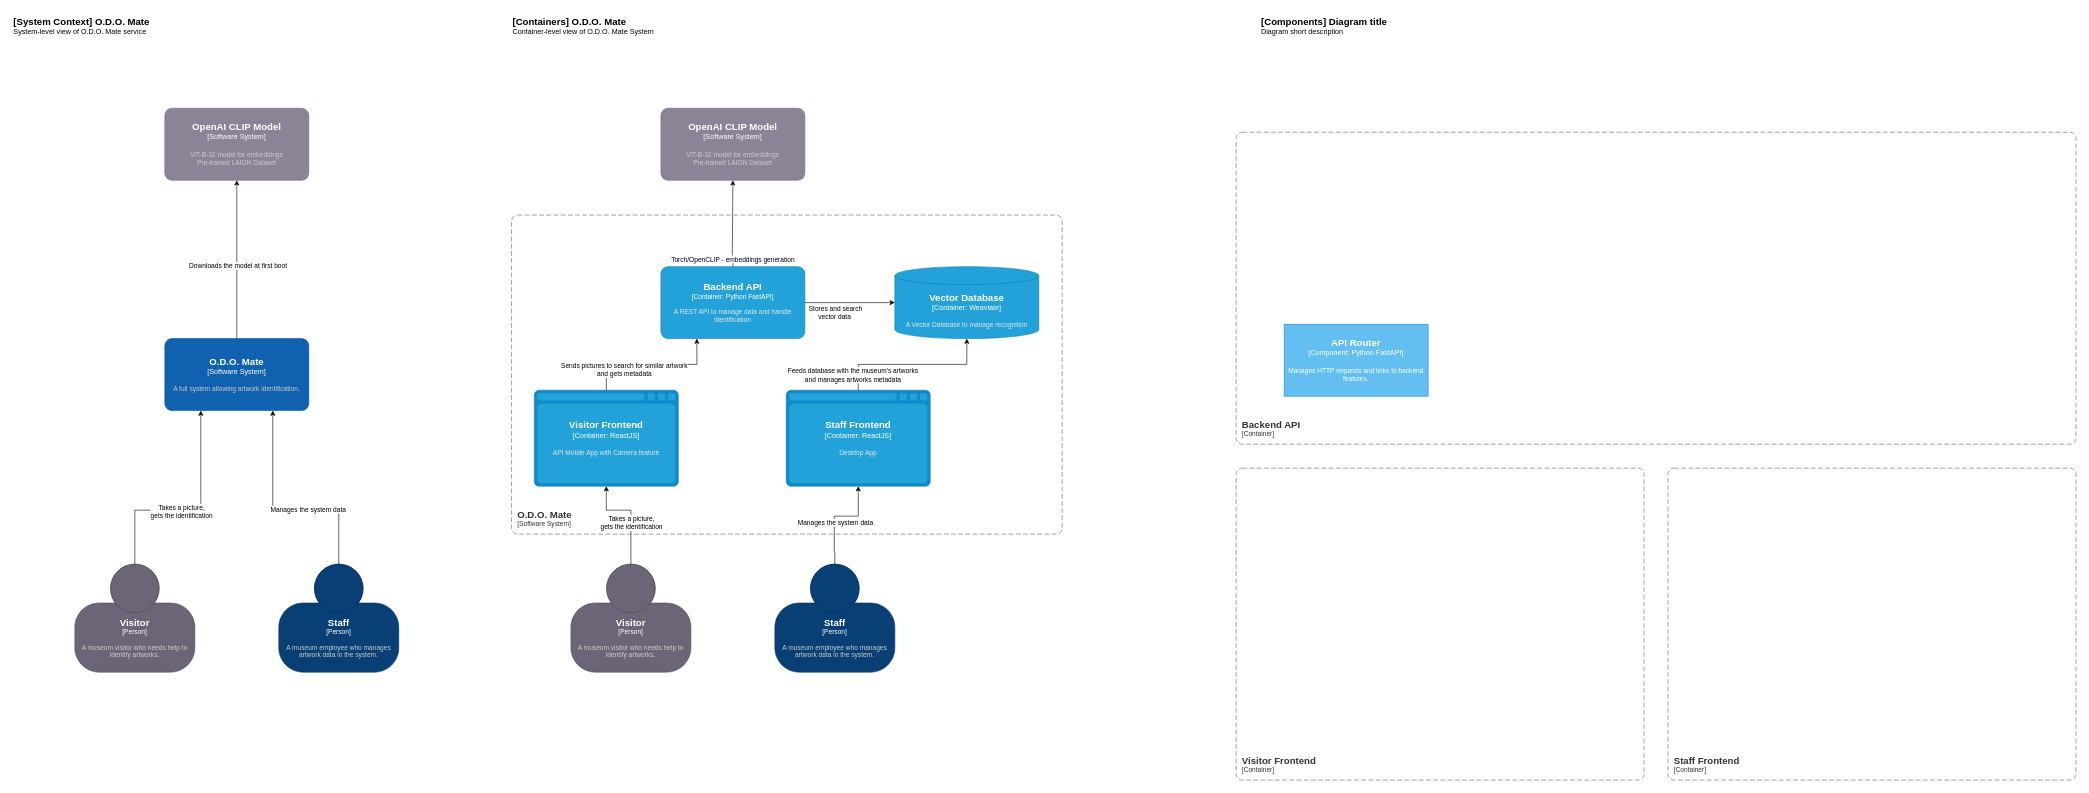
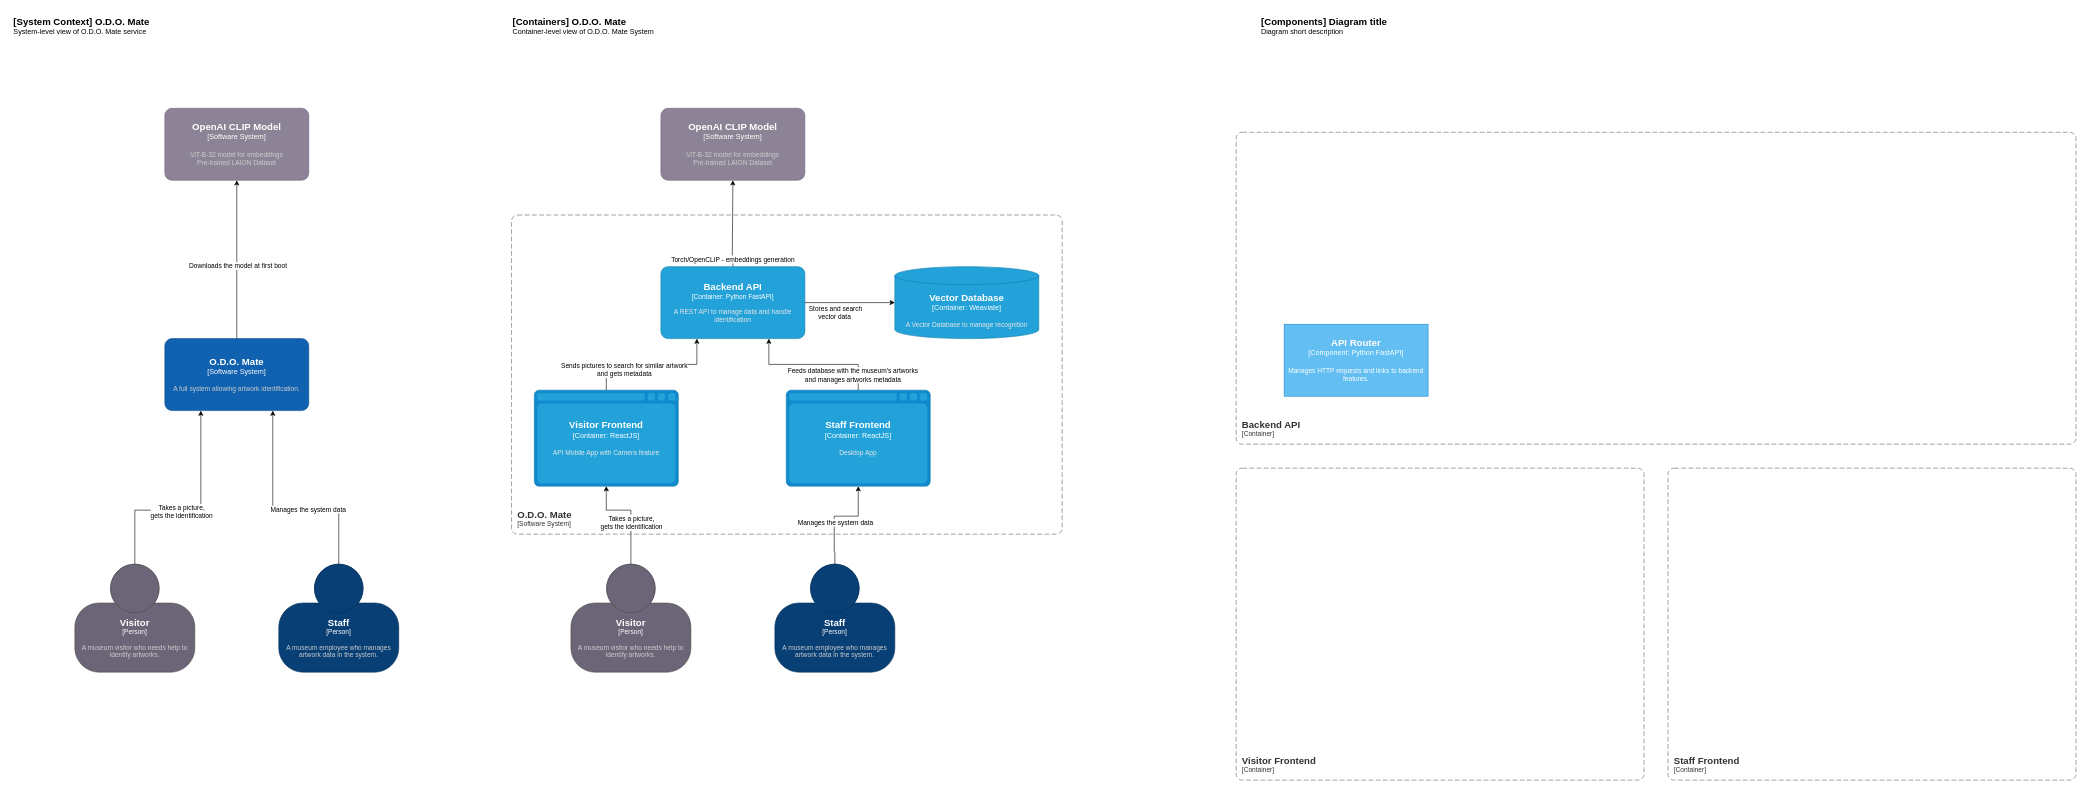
(913, 365) -> (813, 365)
